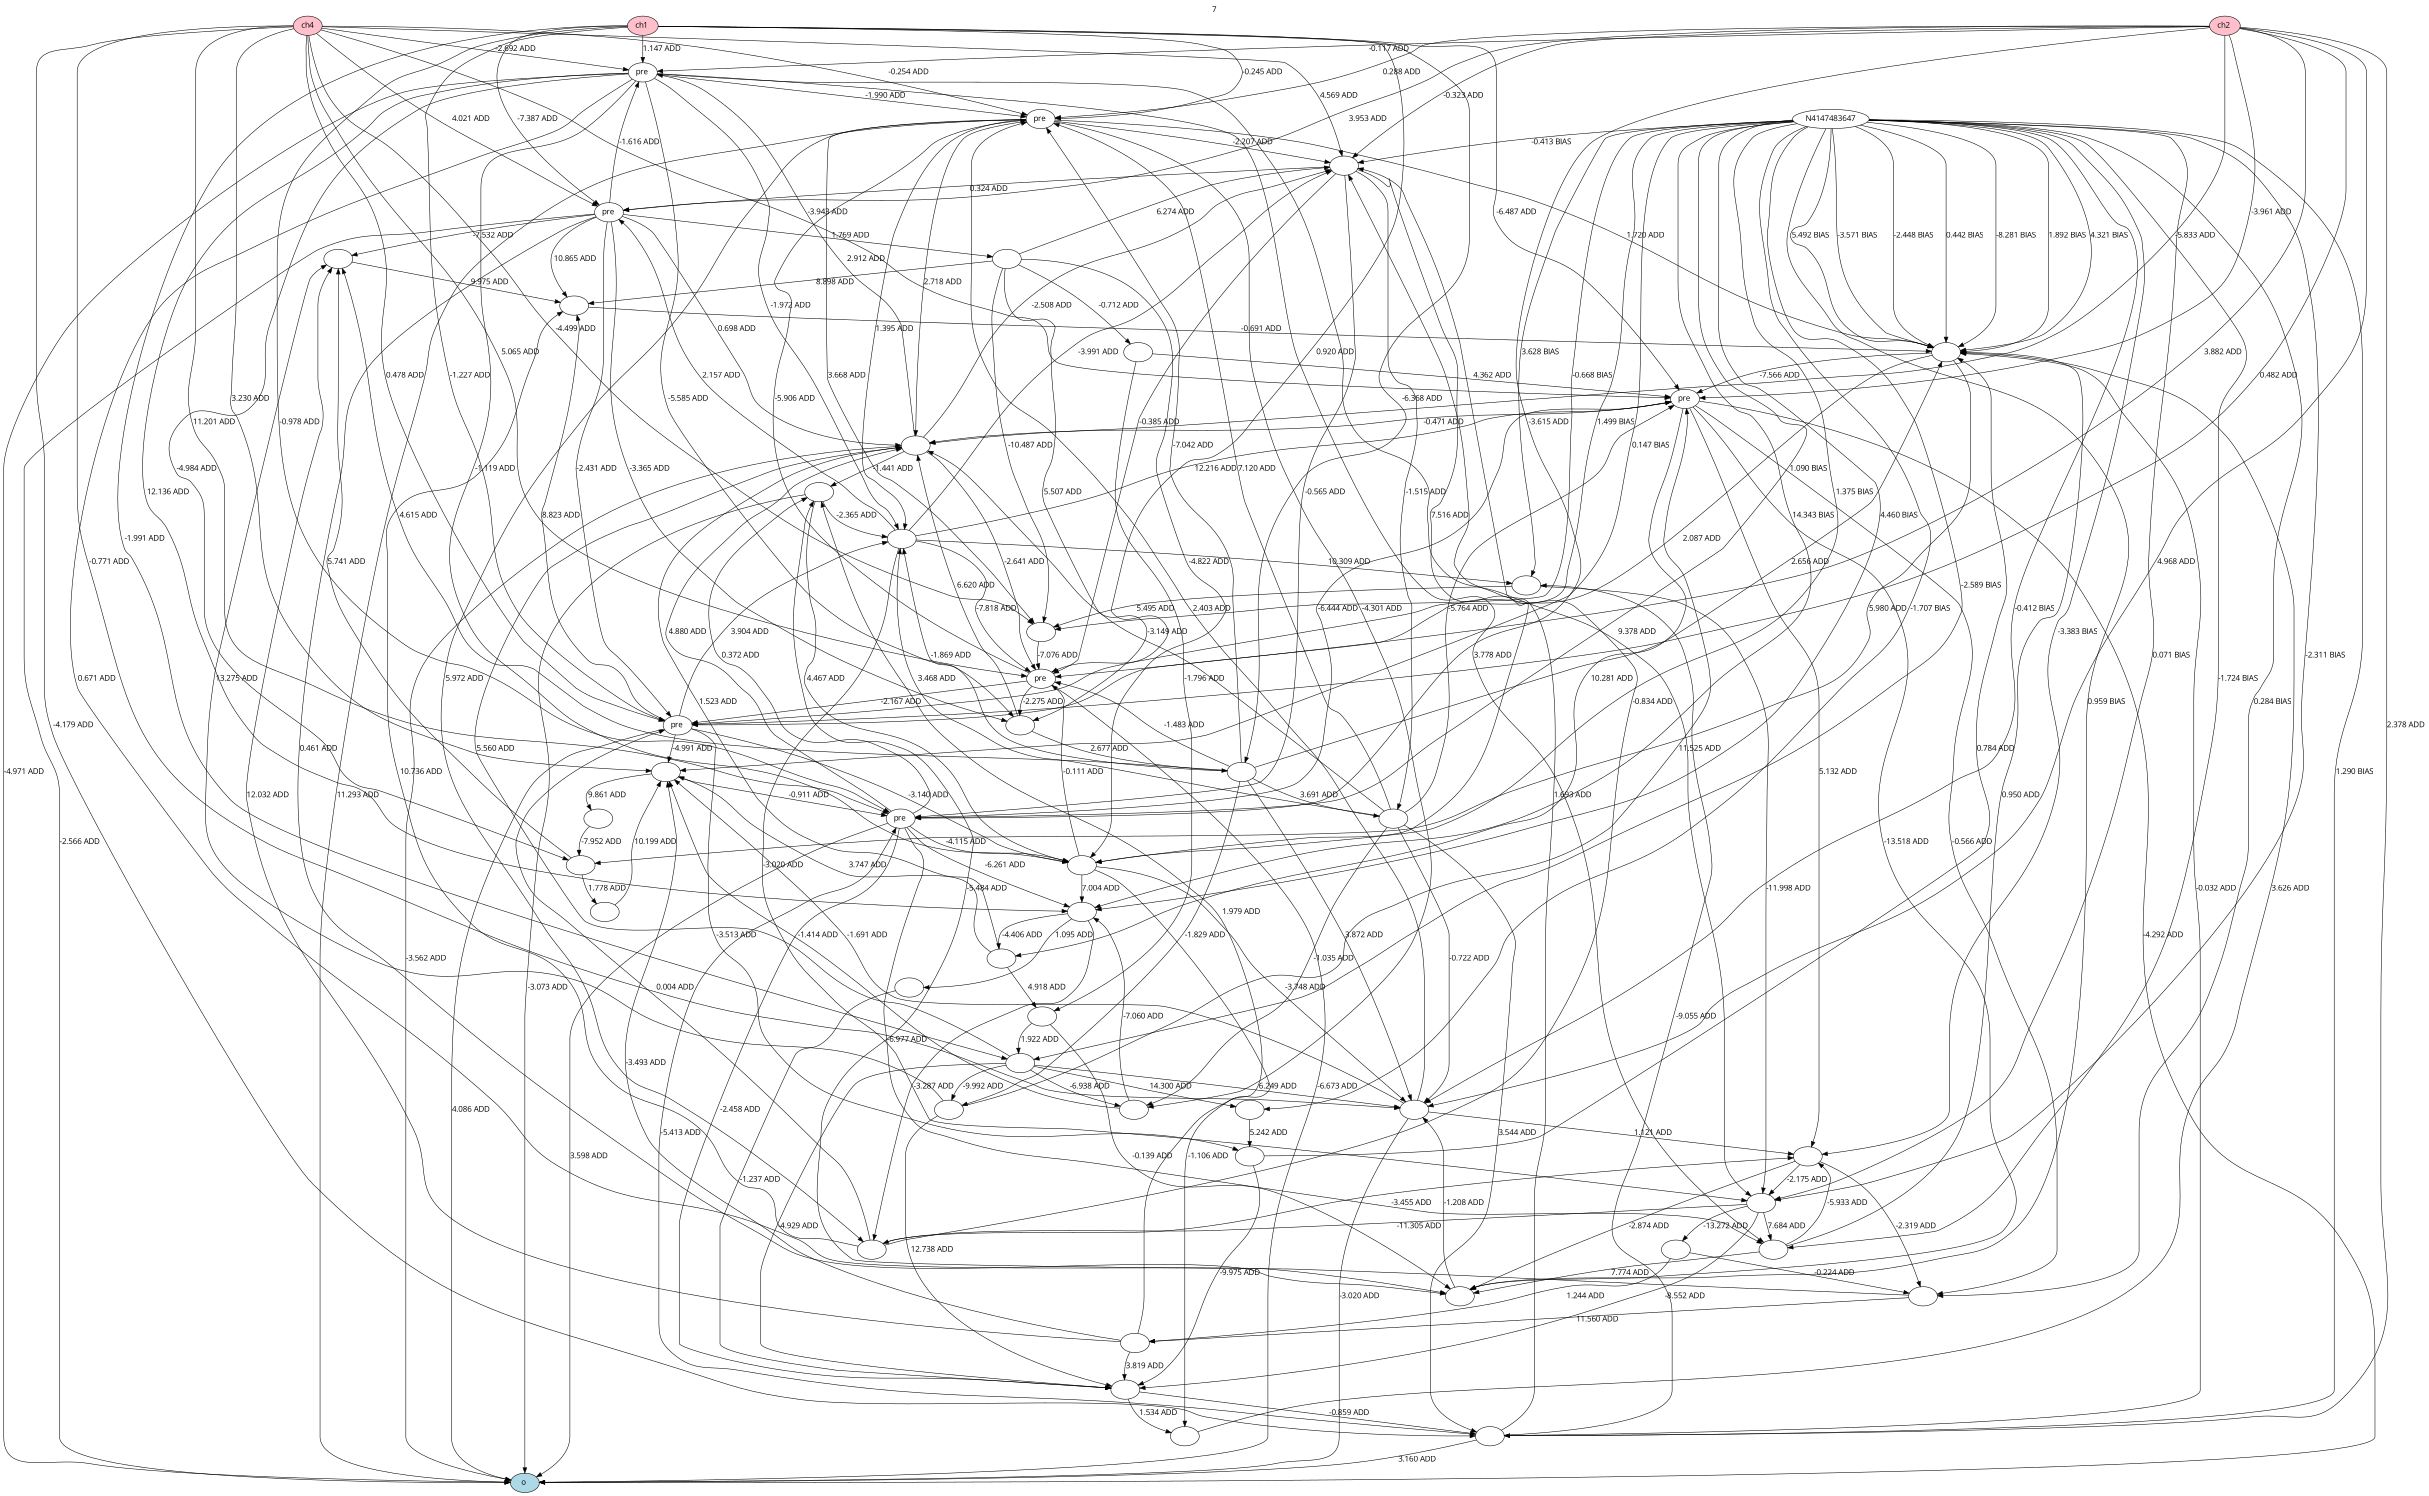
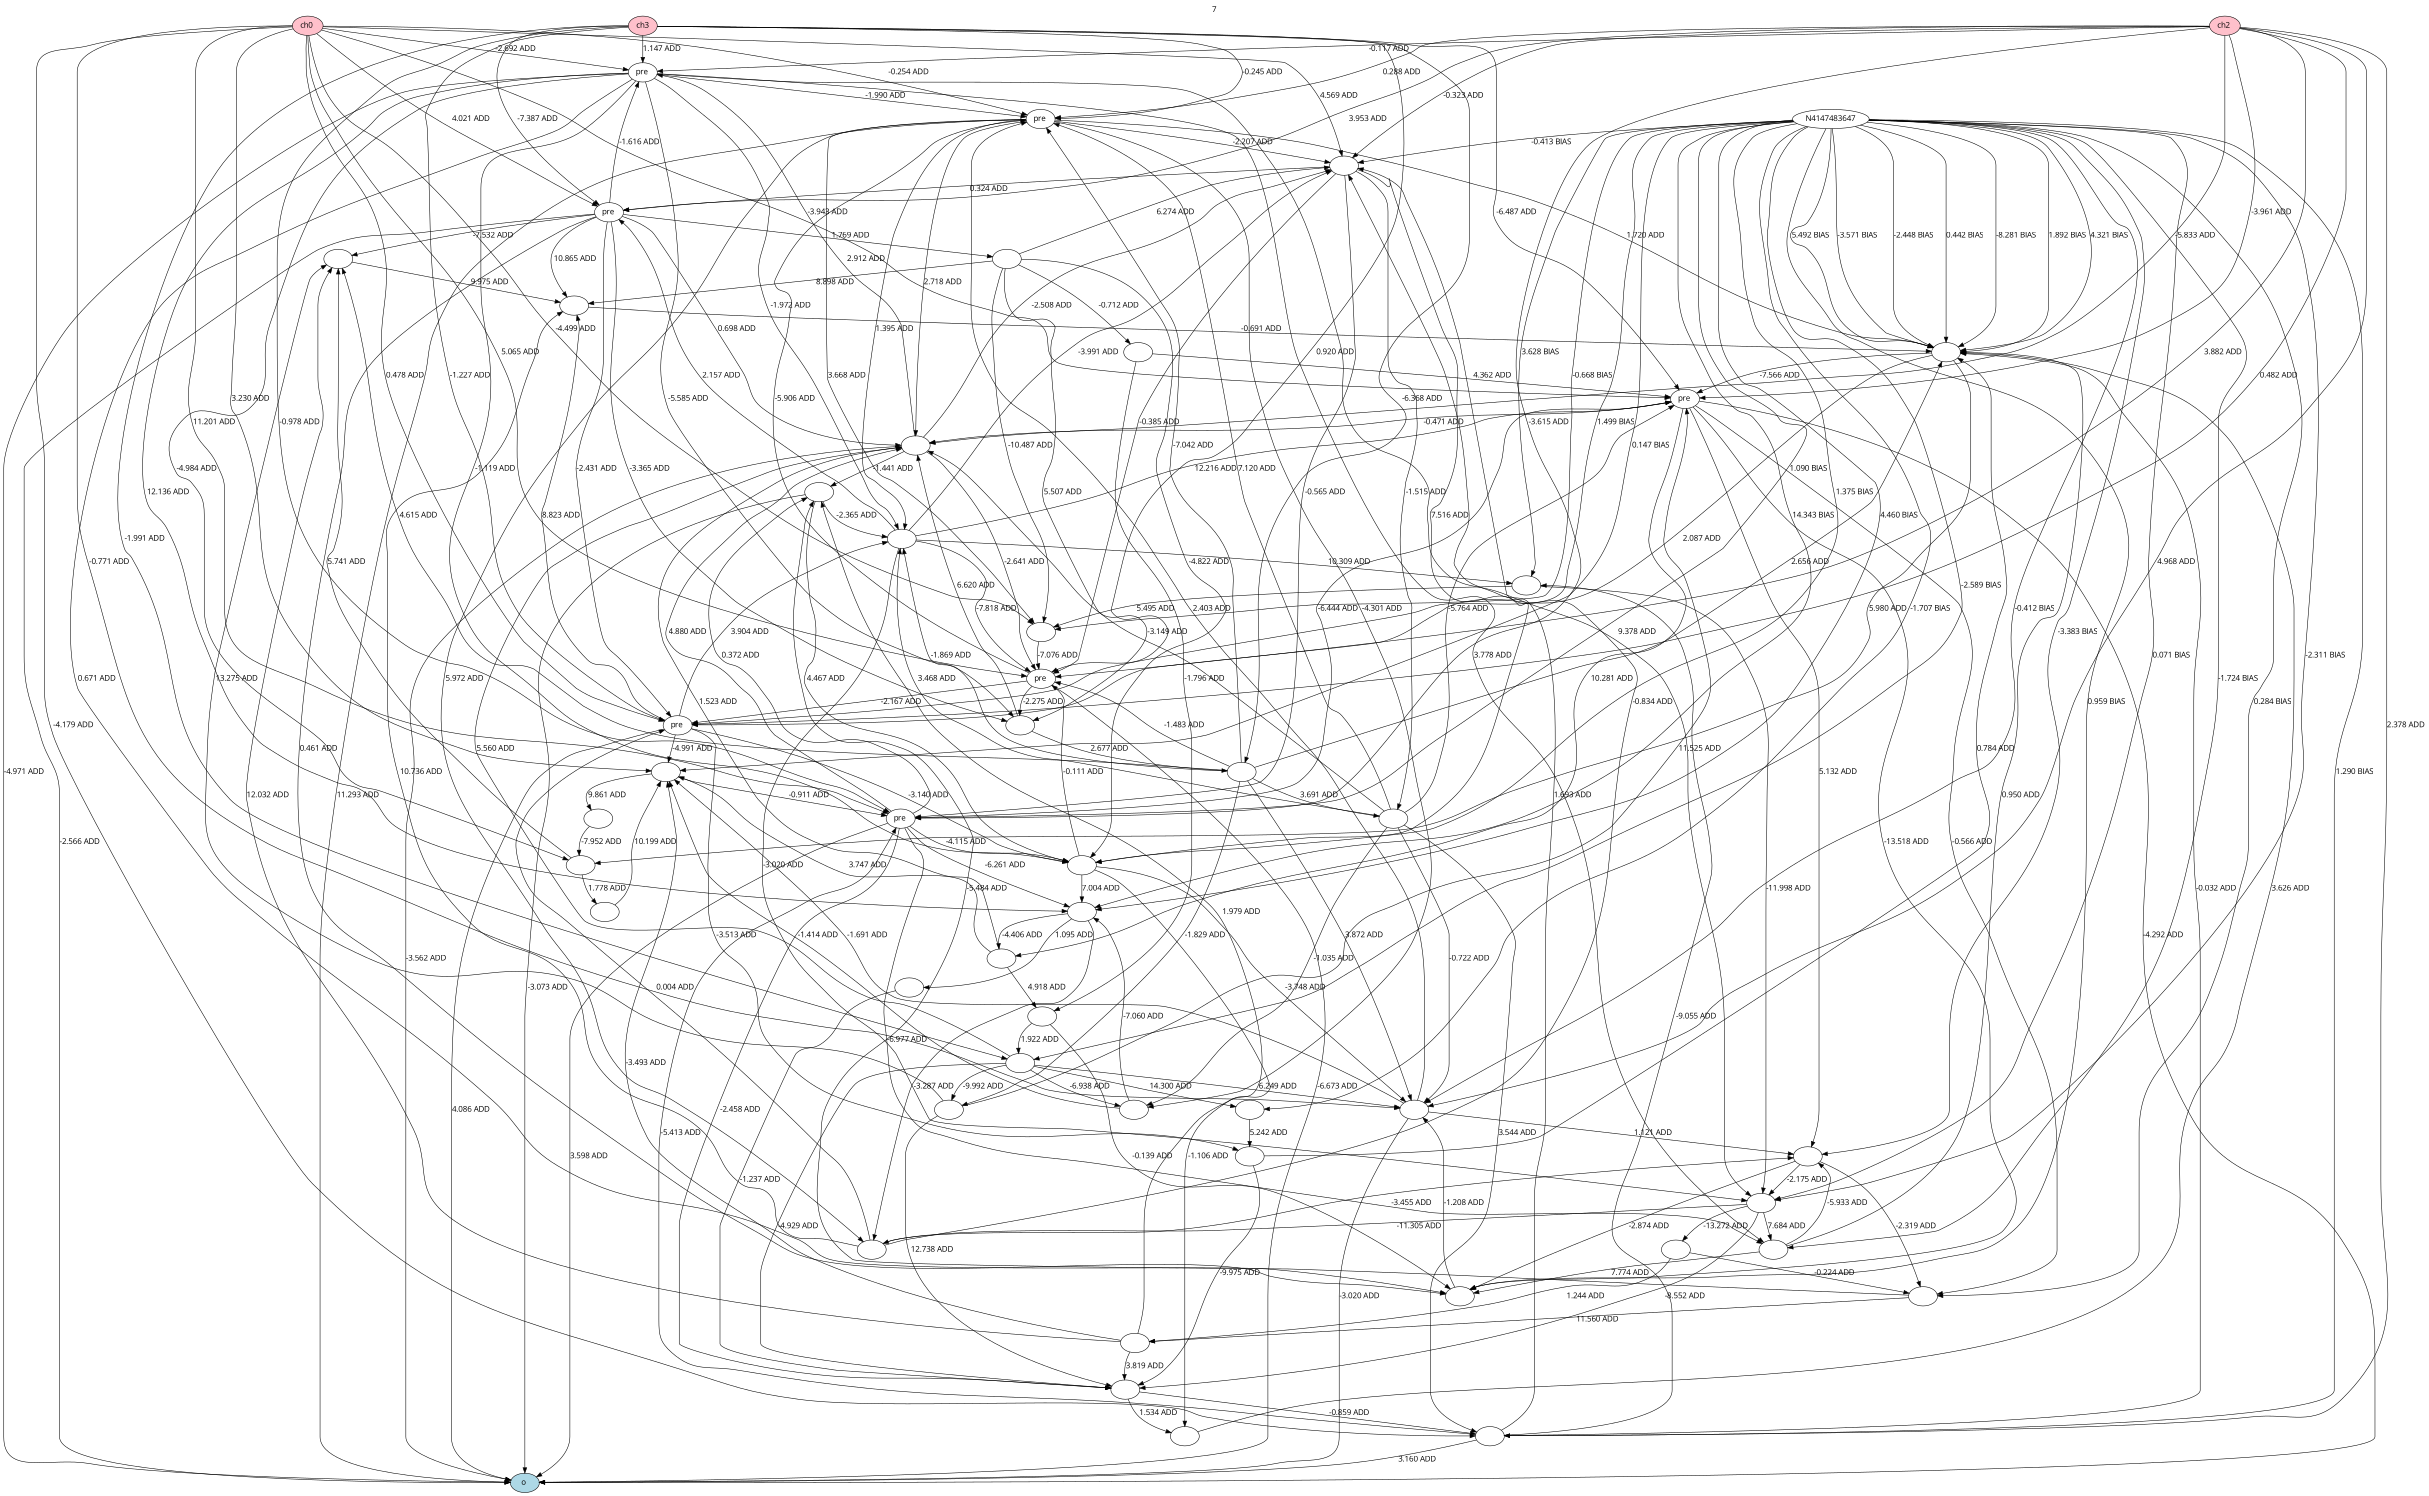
(308, 26) -> (308, 26)
(643, 26) -> (643, 26)
